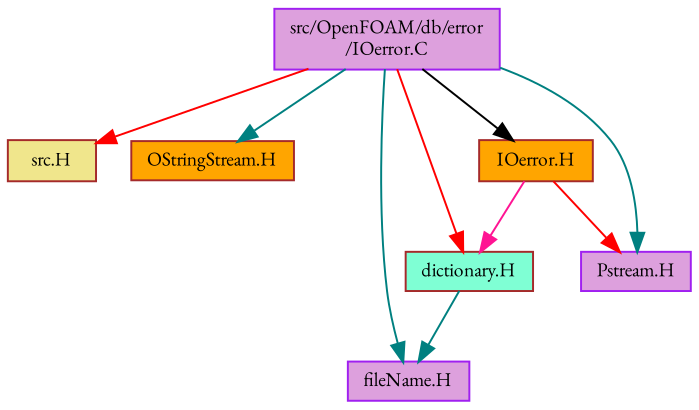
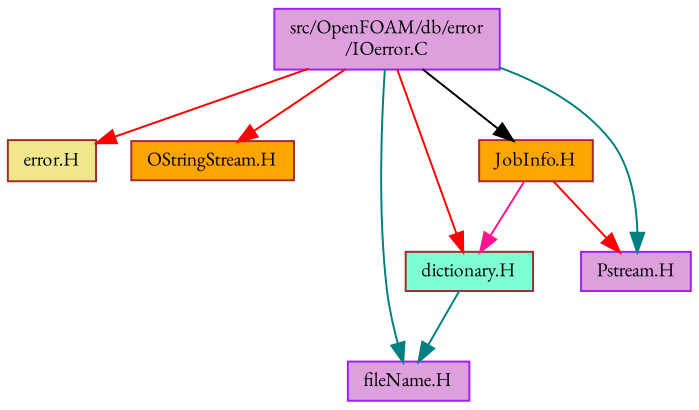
(300, 100) -> (300, 100)
(52, 161) -> (52, 161)
(536, 161) -> (536, 161)
